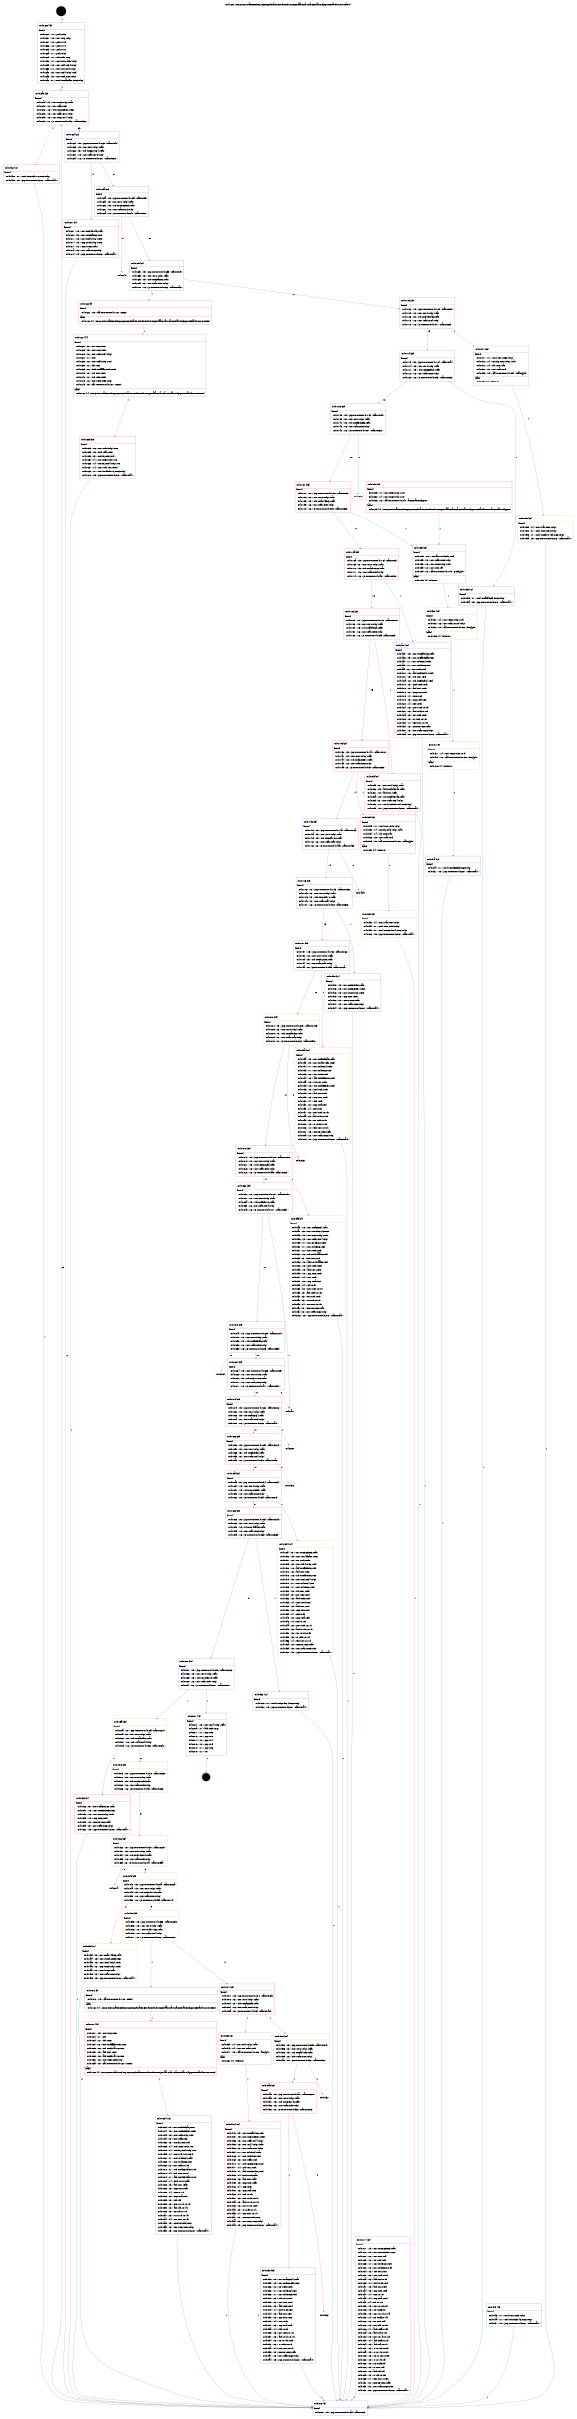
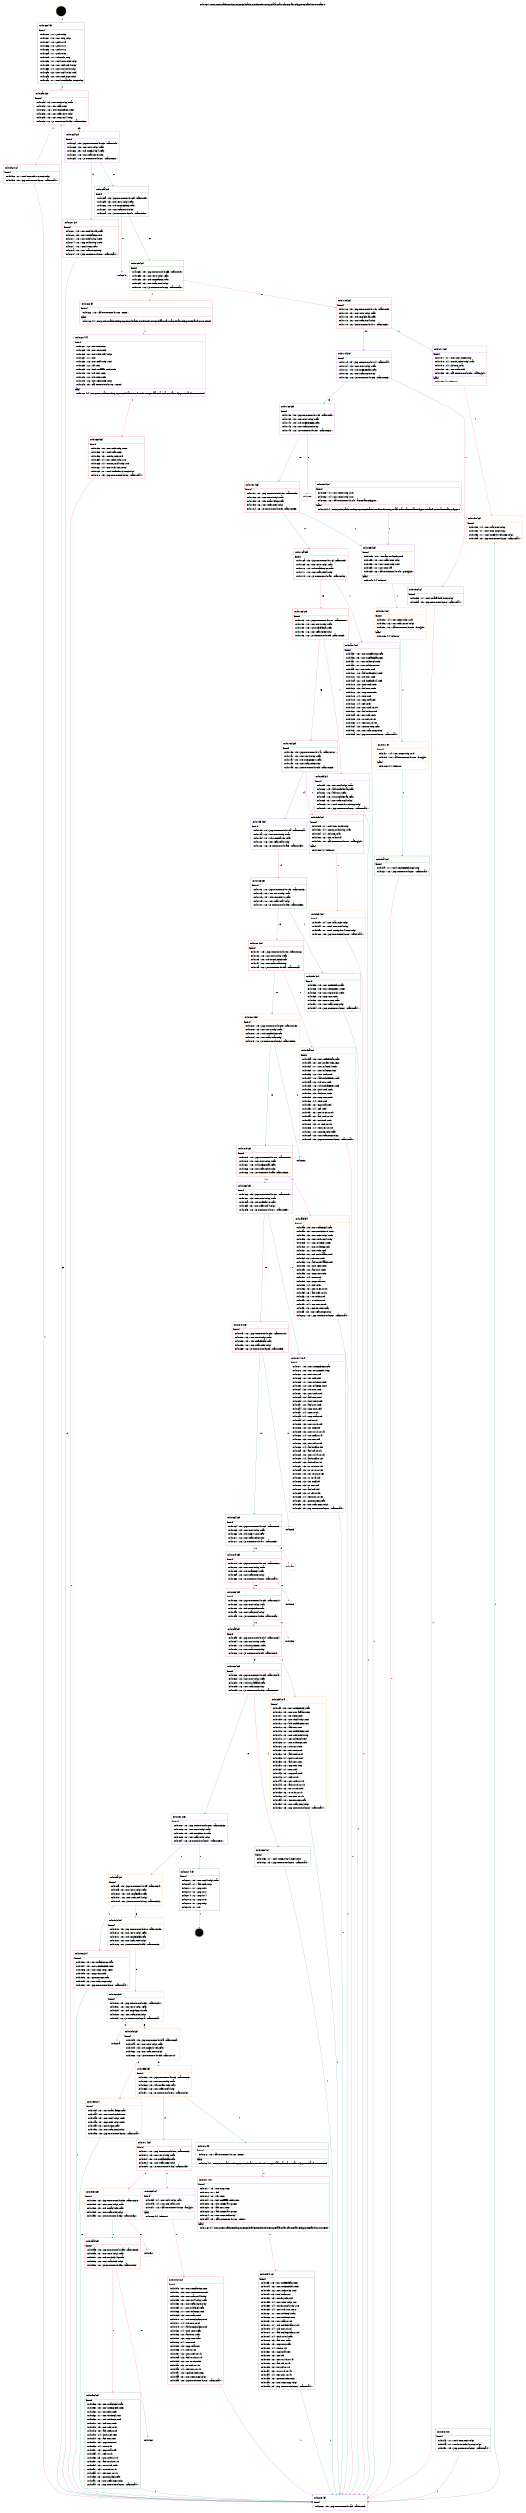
(360, 893) -> none
(284, 1310) -> (283, 1284)
(483, 1545) -> (432, 1569)
